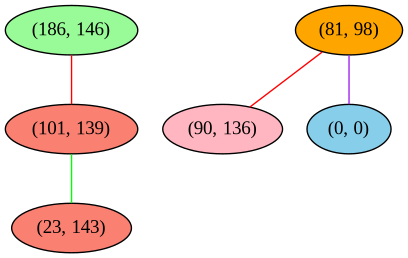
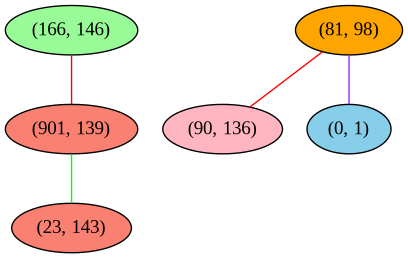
(72, 30) -> (72, 30)
(72, 129) -> (72, 129)
(349, 129) -> (349, 129)
